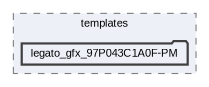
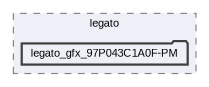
(105, 24) -> (105, 24)
